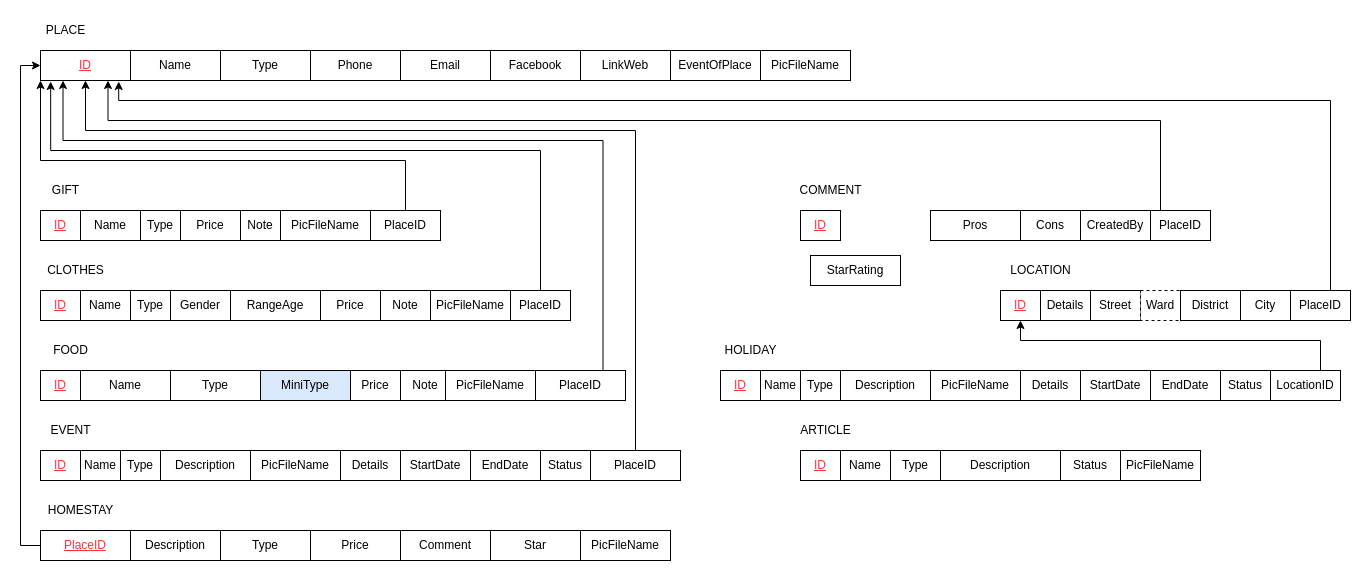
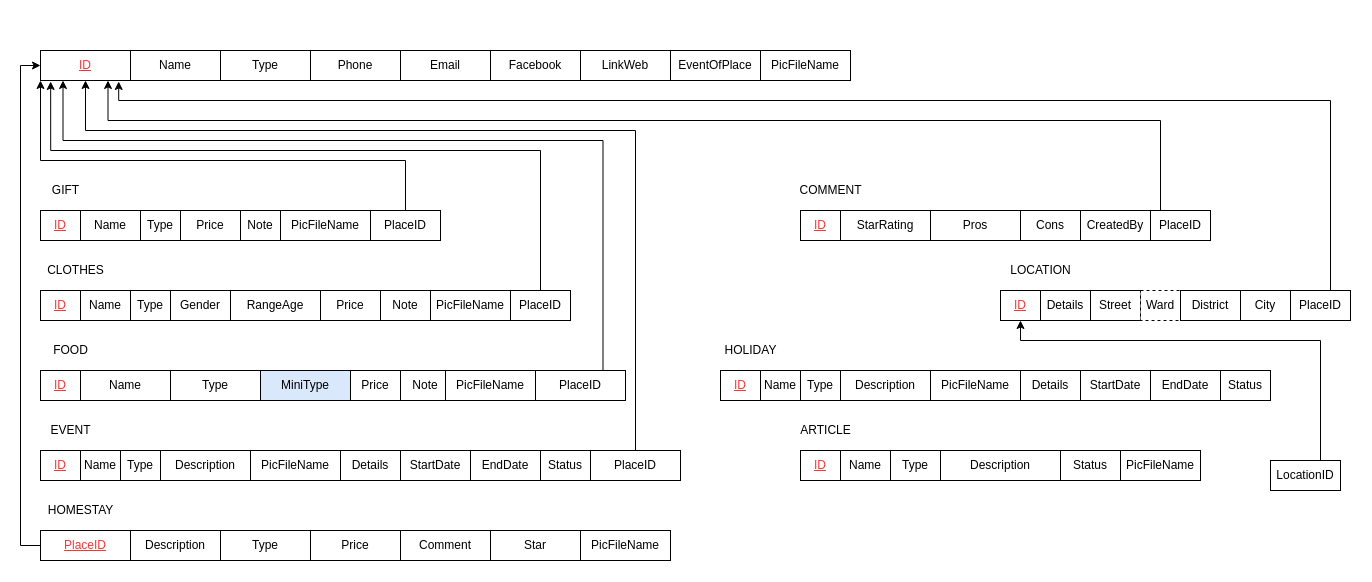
(66, 31) -> none
(856, 271) -> (886, 226)
(1306, 386) -> (1306, 476)
